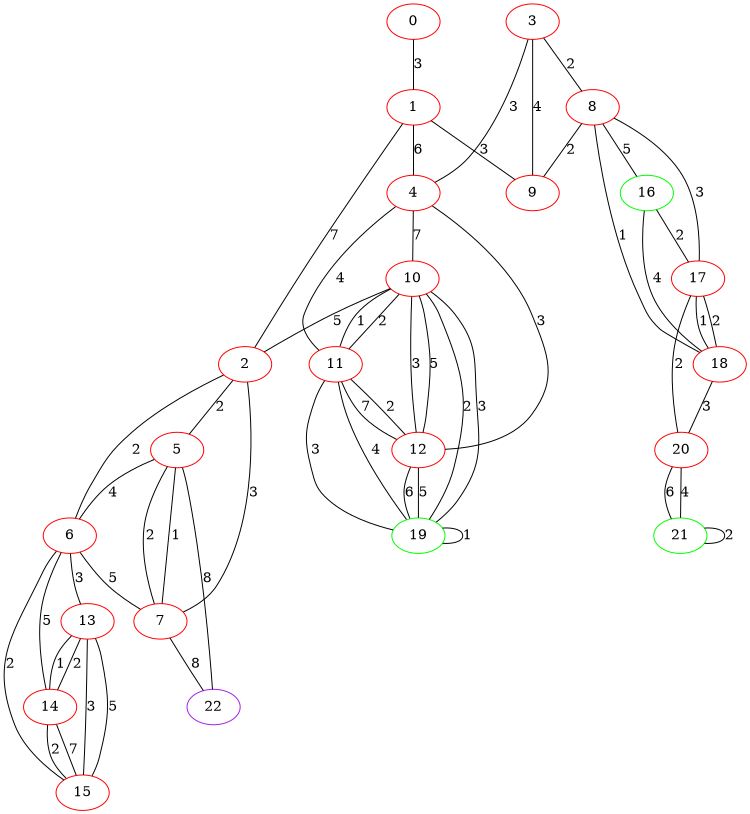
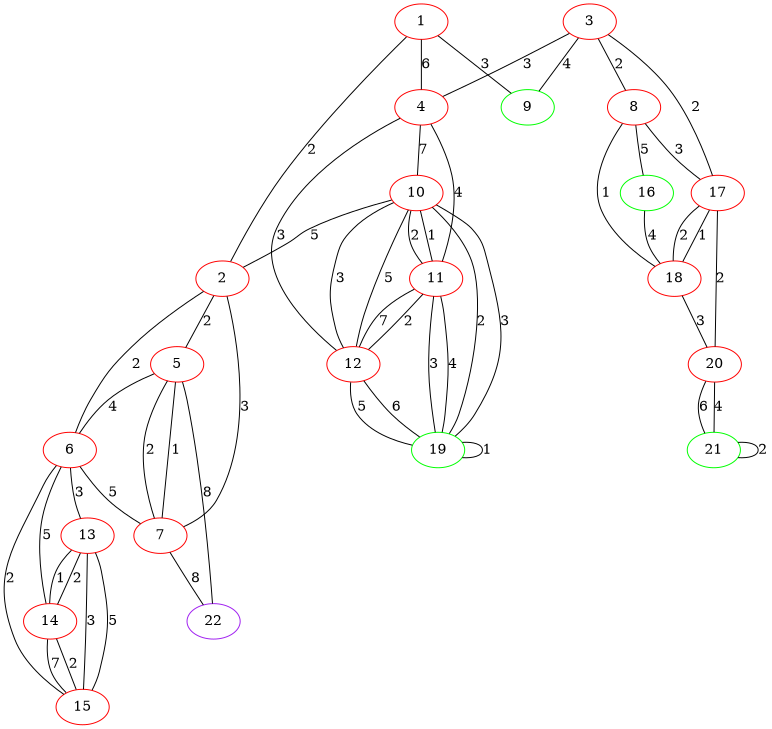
(413, 22) -> none
(563, 150) -> none
(533, 193) -> (528, 107)
(335, 236) -> (312, 150)
(673, 236) -> (674, 95)
